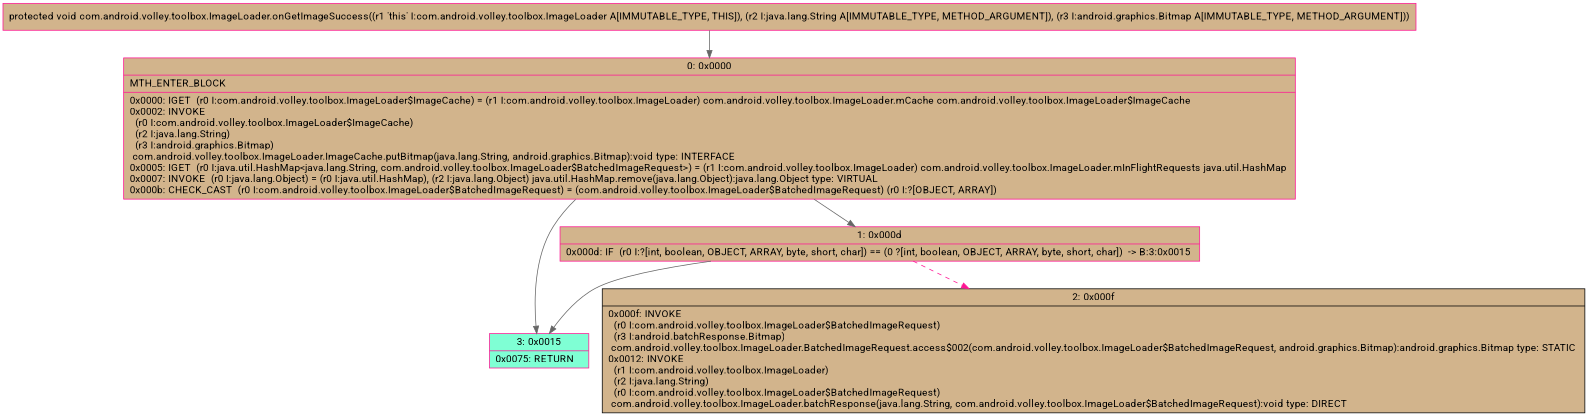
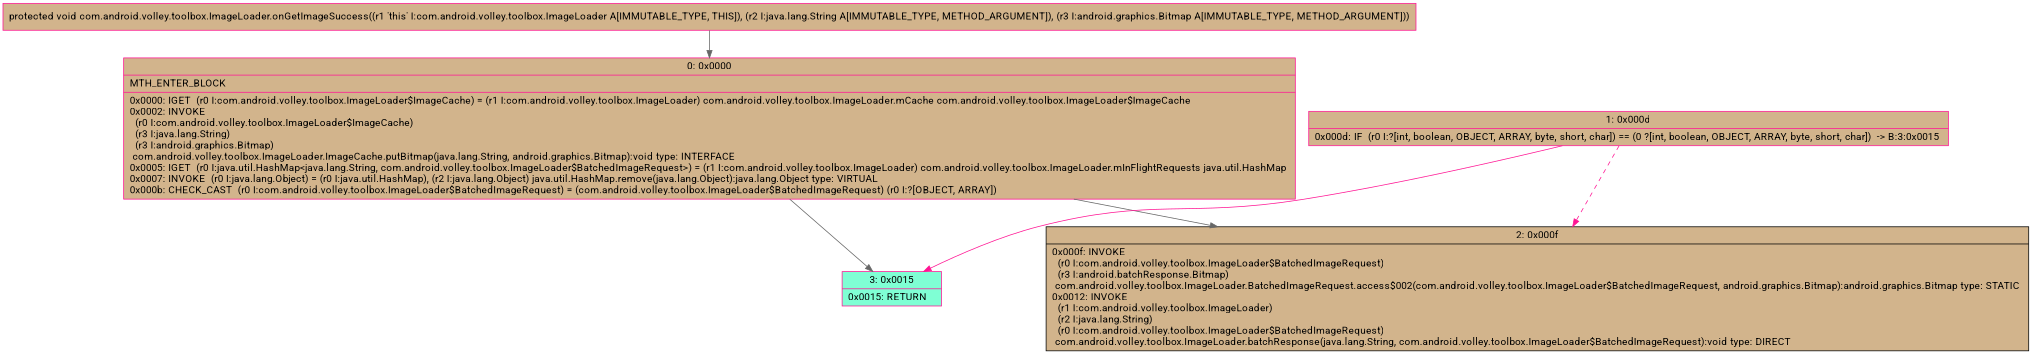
(180, 134) -> (180, 134)
(831, 211) -> (1152, 214)
(624, 278) -> (1245, 206)
(539, 359) -> (892, 297)
